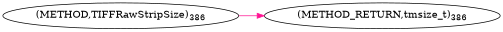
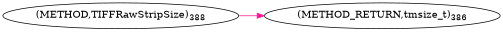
(197, 15) -> (197, 15)
